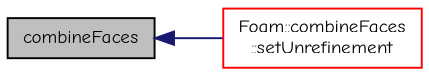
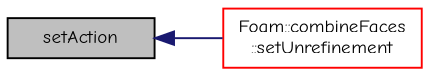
(81, 38) -> (81, 38)
